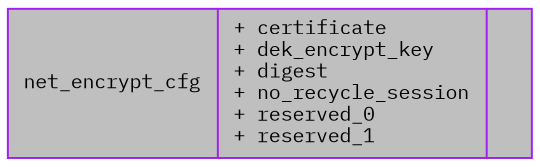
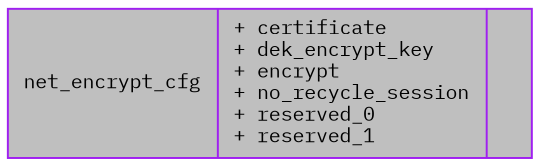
(282, 72) -> (288, 72)
